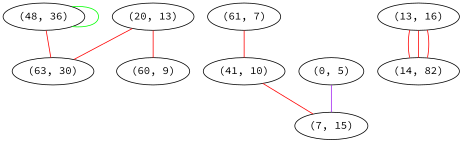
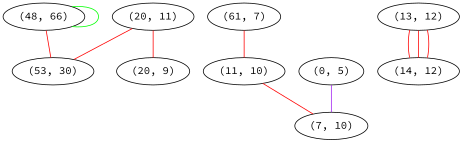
(44, 17) -> (44, 17)
(153, 17) -> (153, 17)
(419, 17) -> (419, 17)
(53, 71) -> (53, 71)
(153, 71) -> (153, 71)
(244, 71) -> (244, 71)
(419, 71) -> (419, 71)
(331, 126) -> (331, 126)
